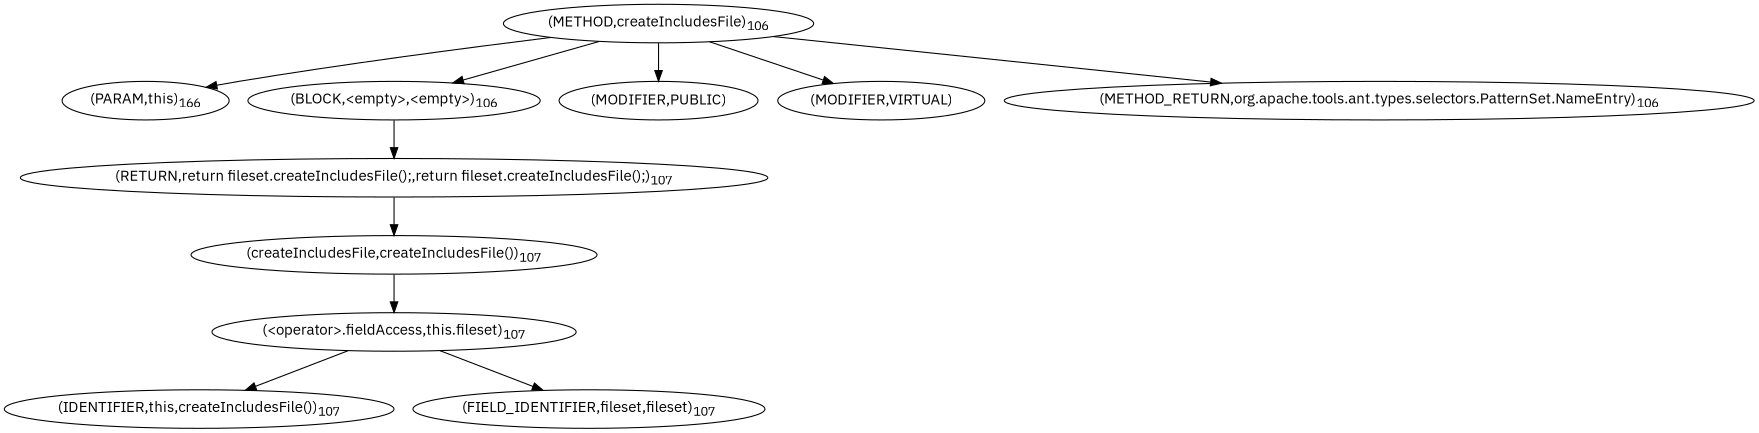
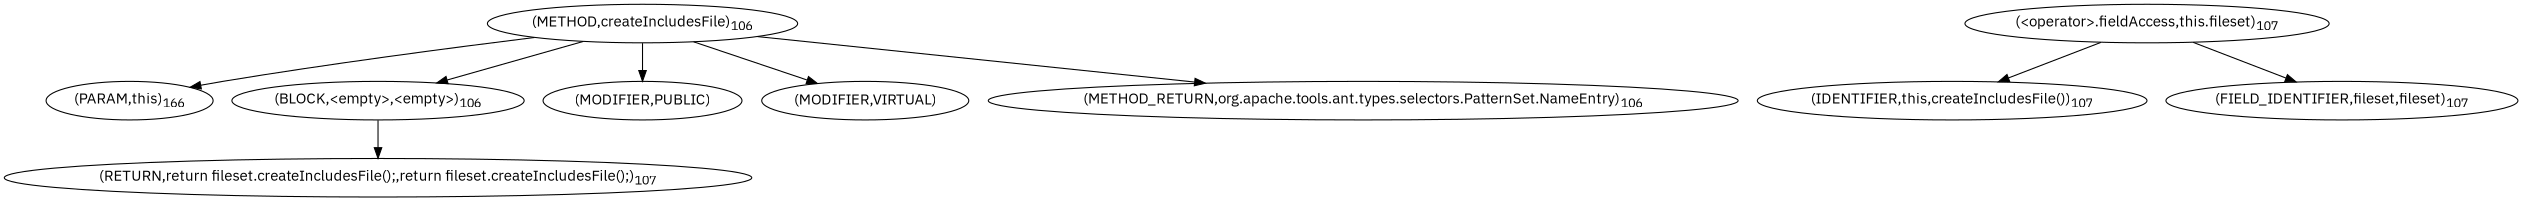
(394, 255) -> none
